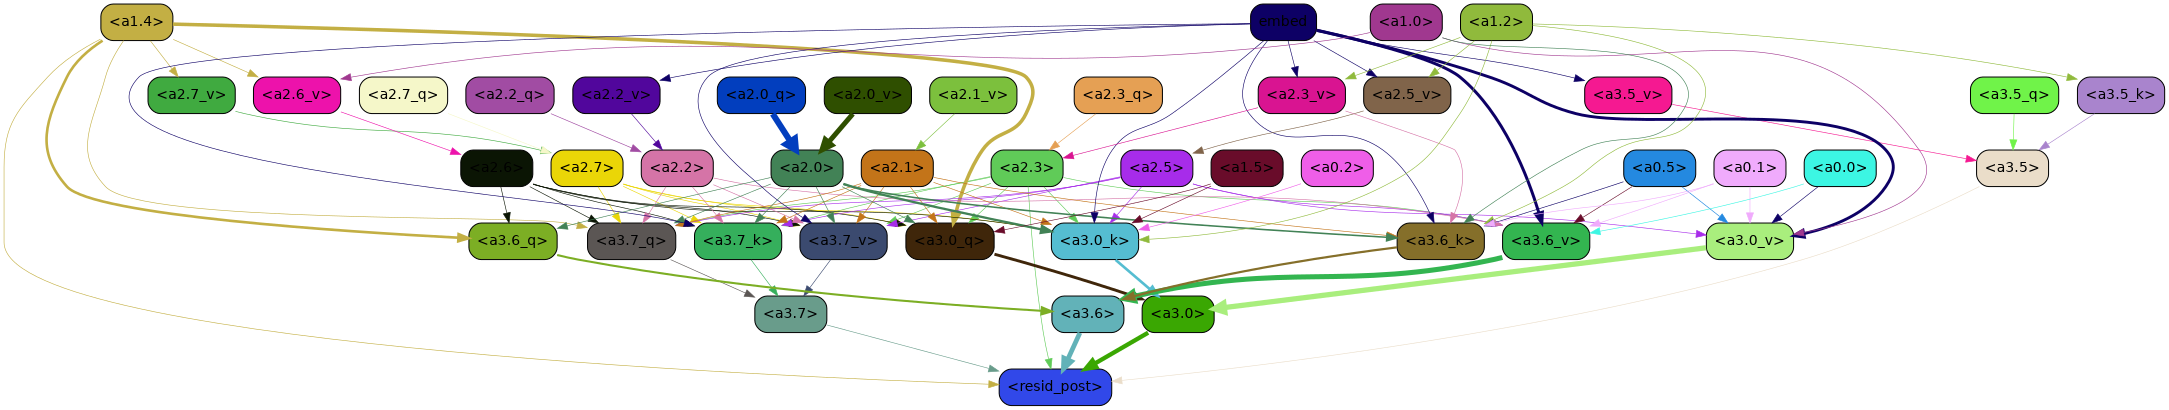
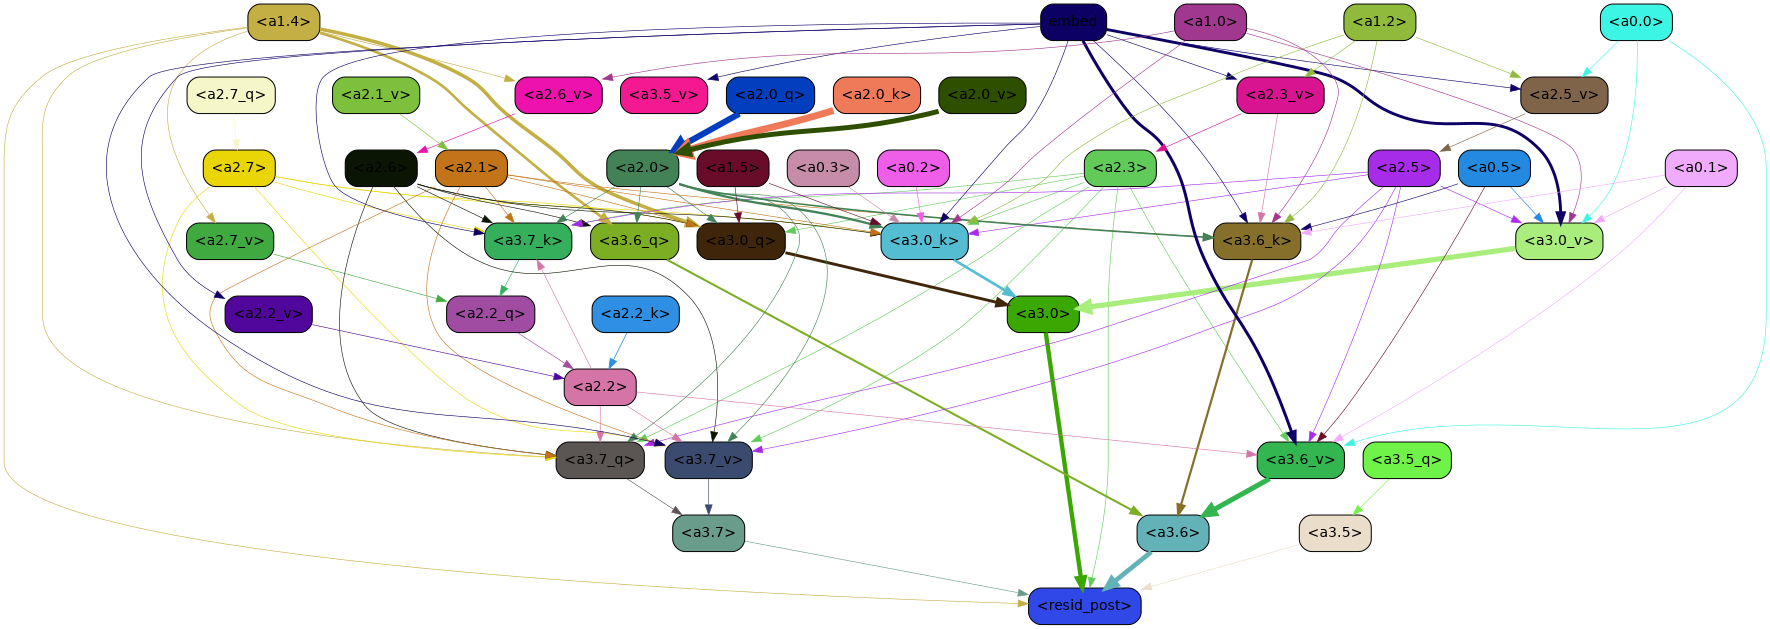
none -> (1604, 55)
(1688, 91) -> (1337, 102)
none -> (877, 95)
(1118, 95) -> none
(2121, 95) -> none
none -> (1071, 126)
(373, 130) -> (355, 276)
(1819, 132) -> none
none -> (823, 168)
(1799, 202) -> (1629, 133)
(762, 274) -> (510, 277)
none -> (636, 314)
